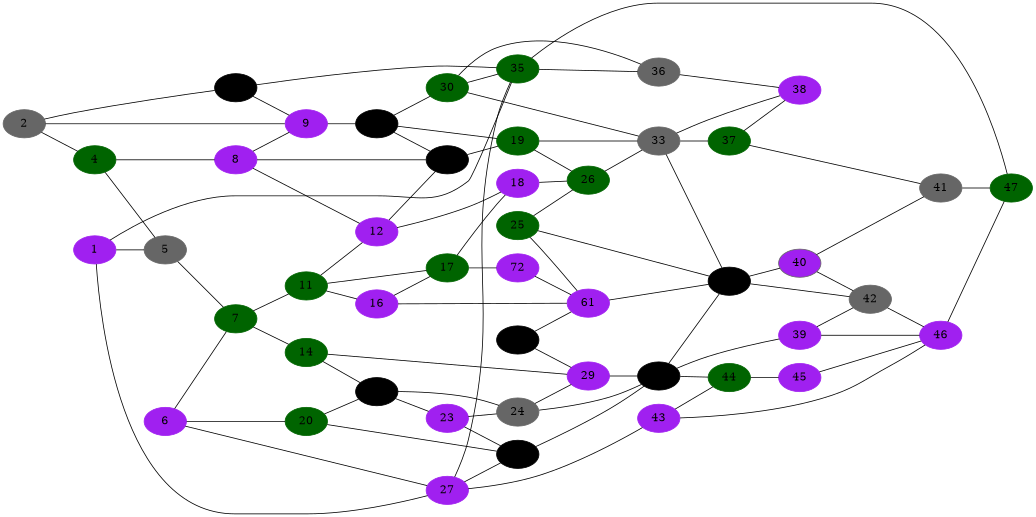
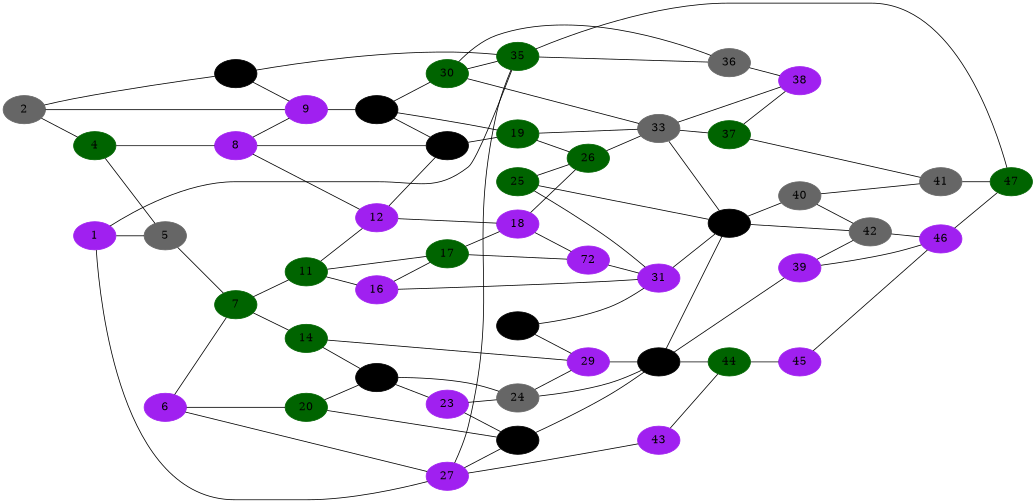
none -> (553, 242)
(800, 263) -> (800, 196)
(588, 303) -> (659, 278)
(809, 402) -> none
